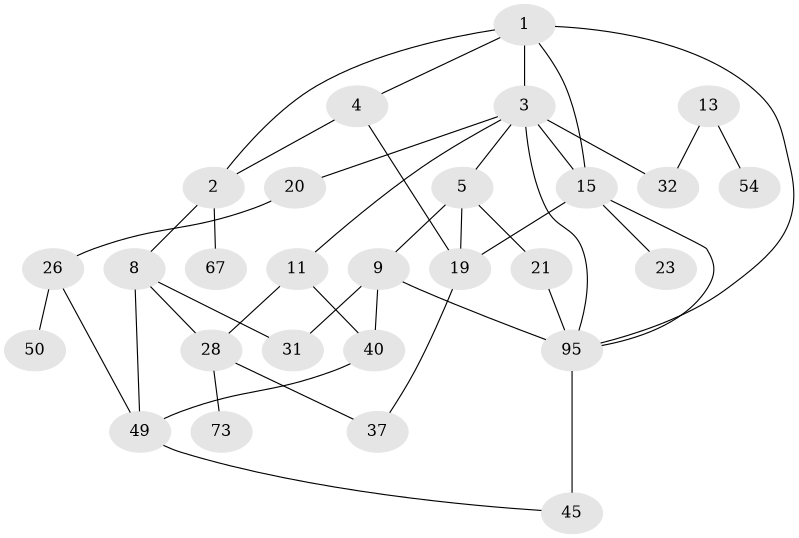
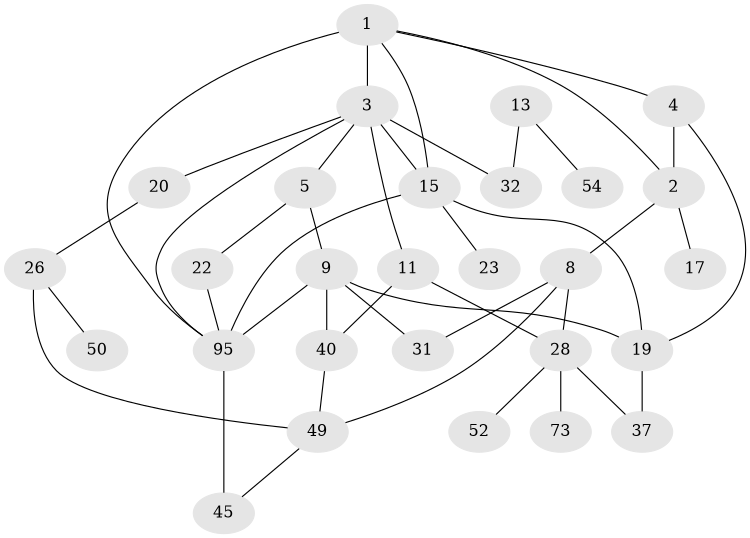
(461, 228) -> (464, 308)
(216, 269) -> (695, 269)
(542, 269) -> (202, 269)
none -> (479, 432)
